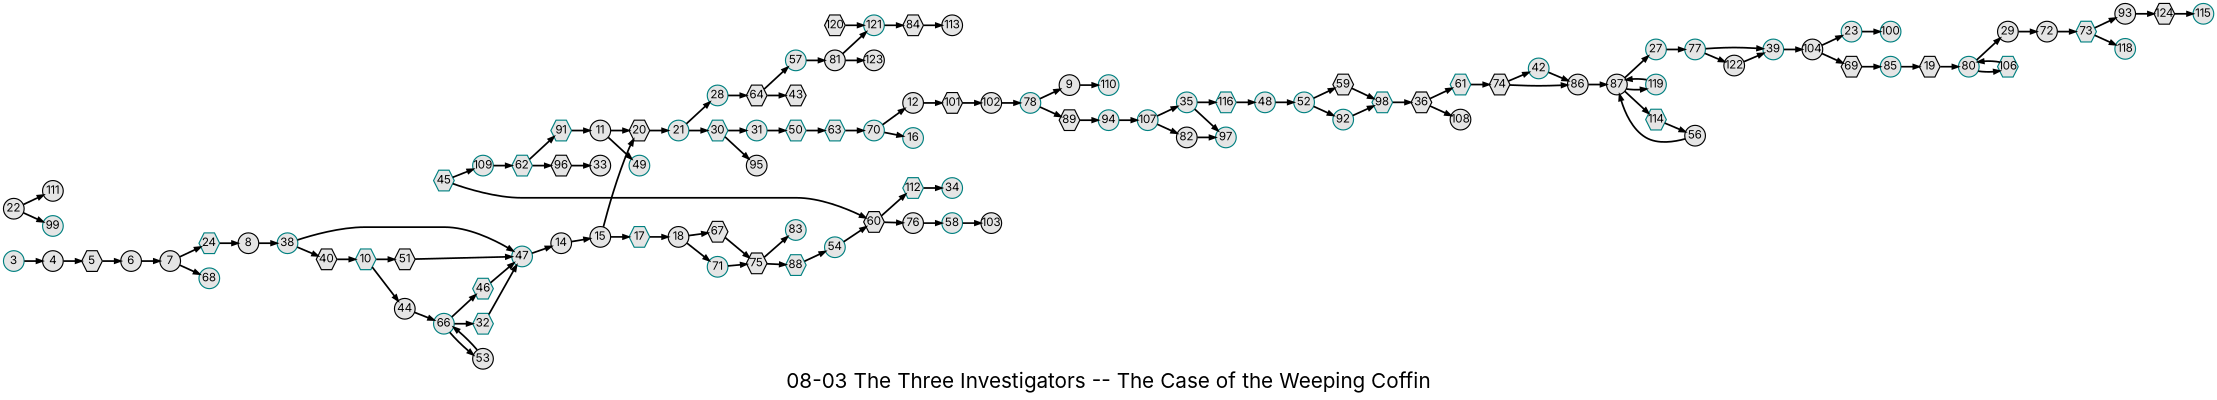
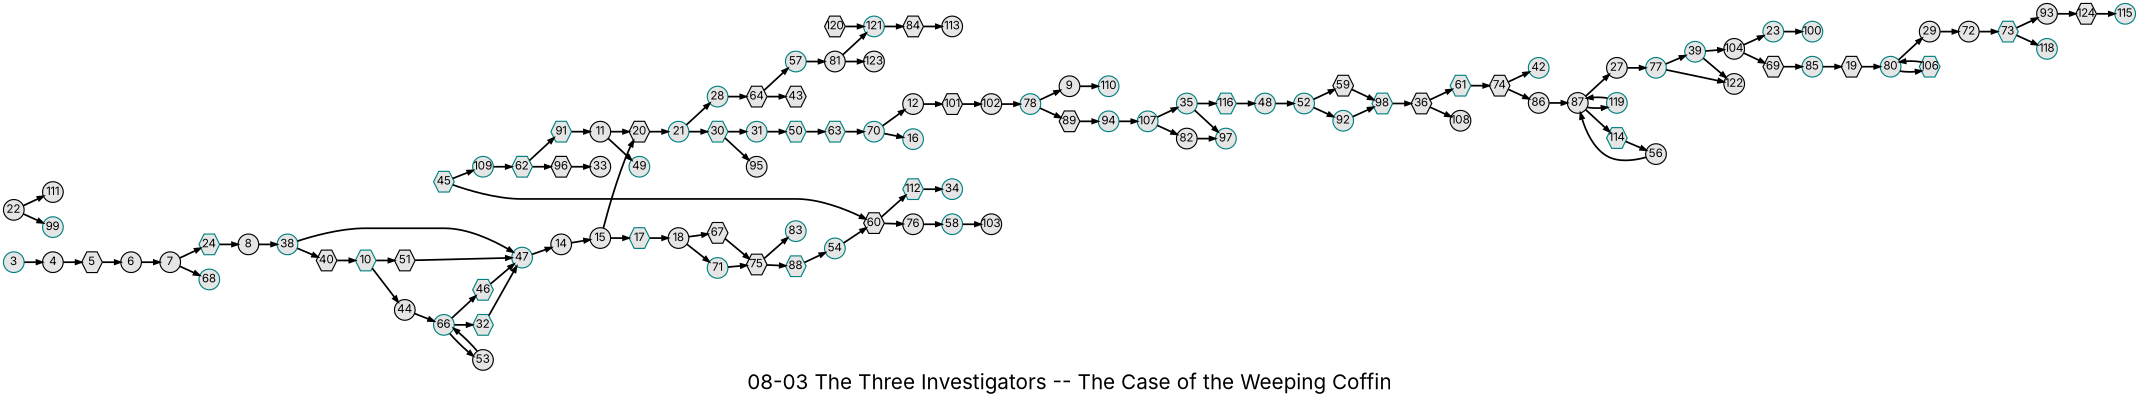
(1656, 49) -> (1617, 68)
(1751, 59) -> (1712, 66)
(1556, 75) -> none
